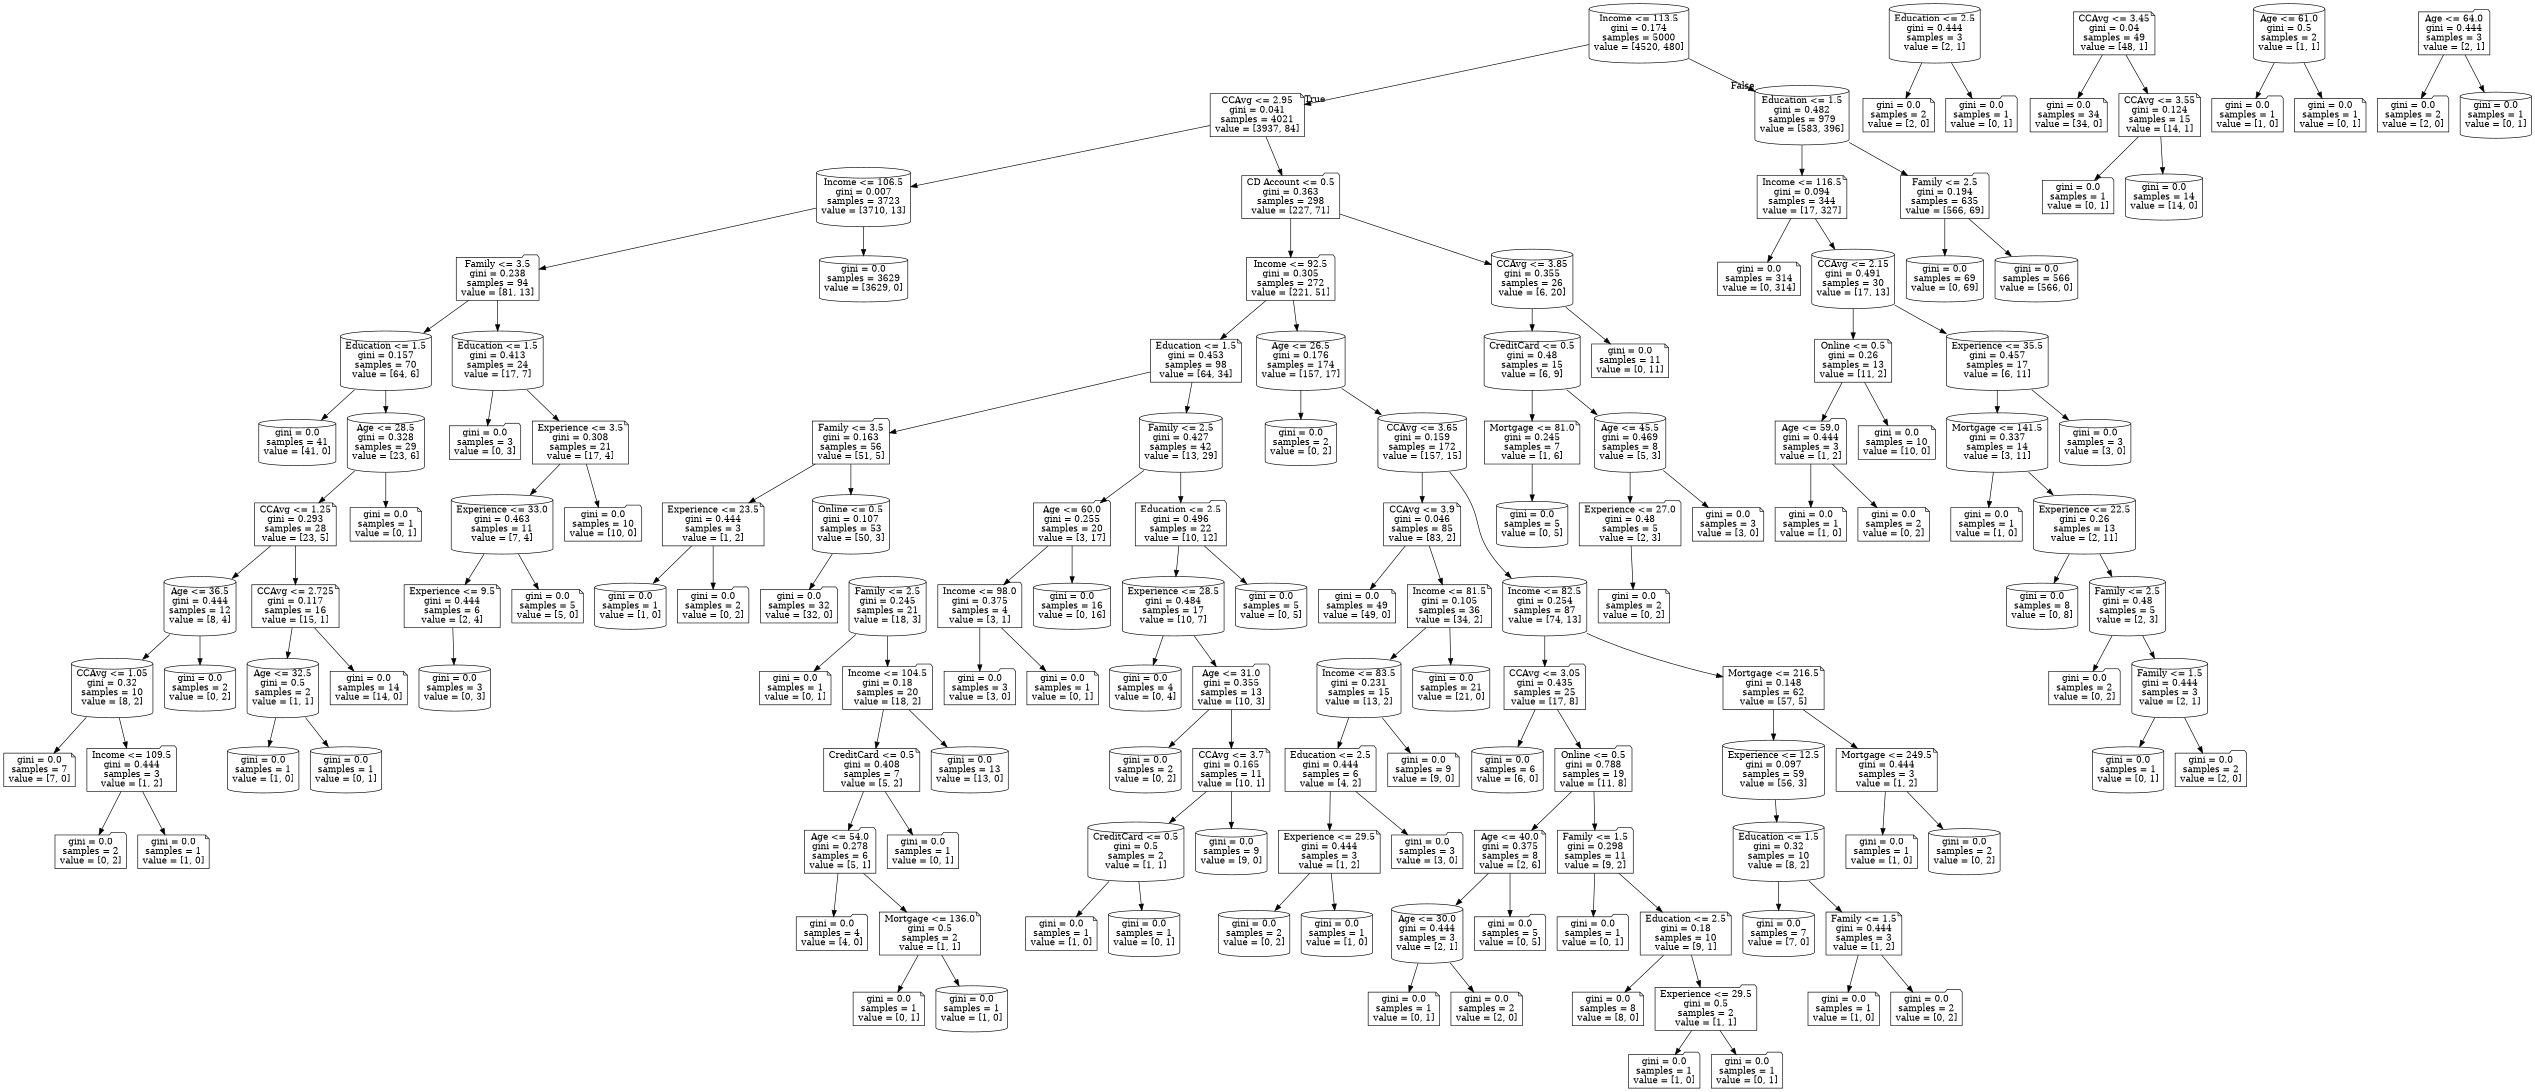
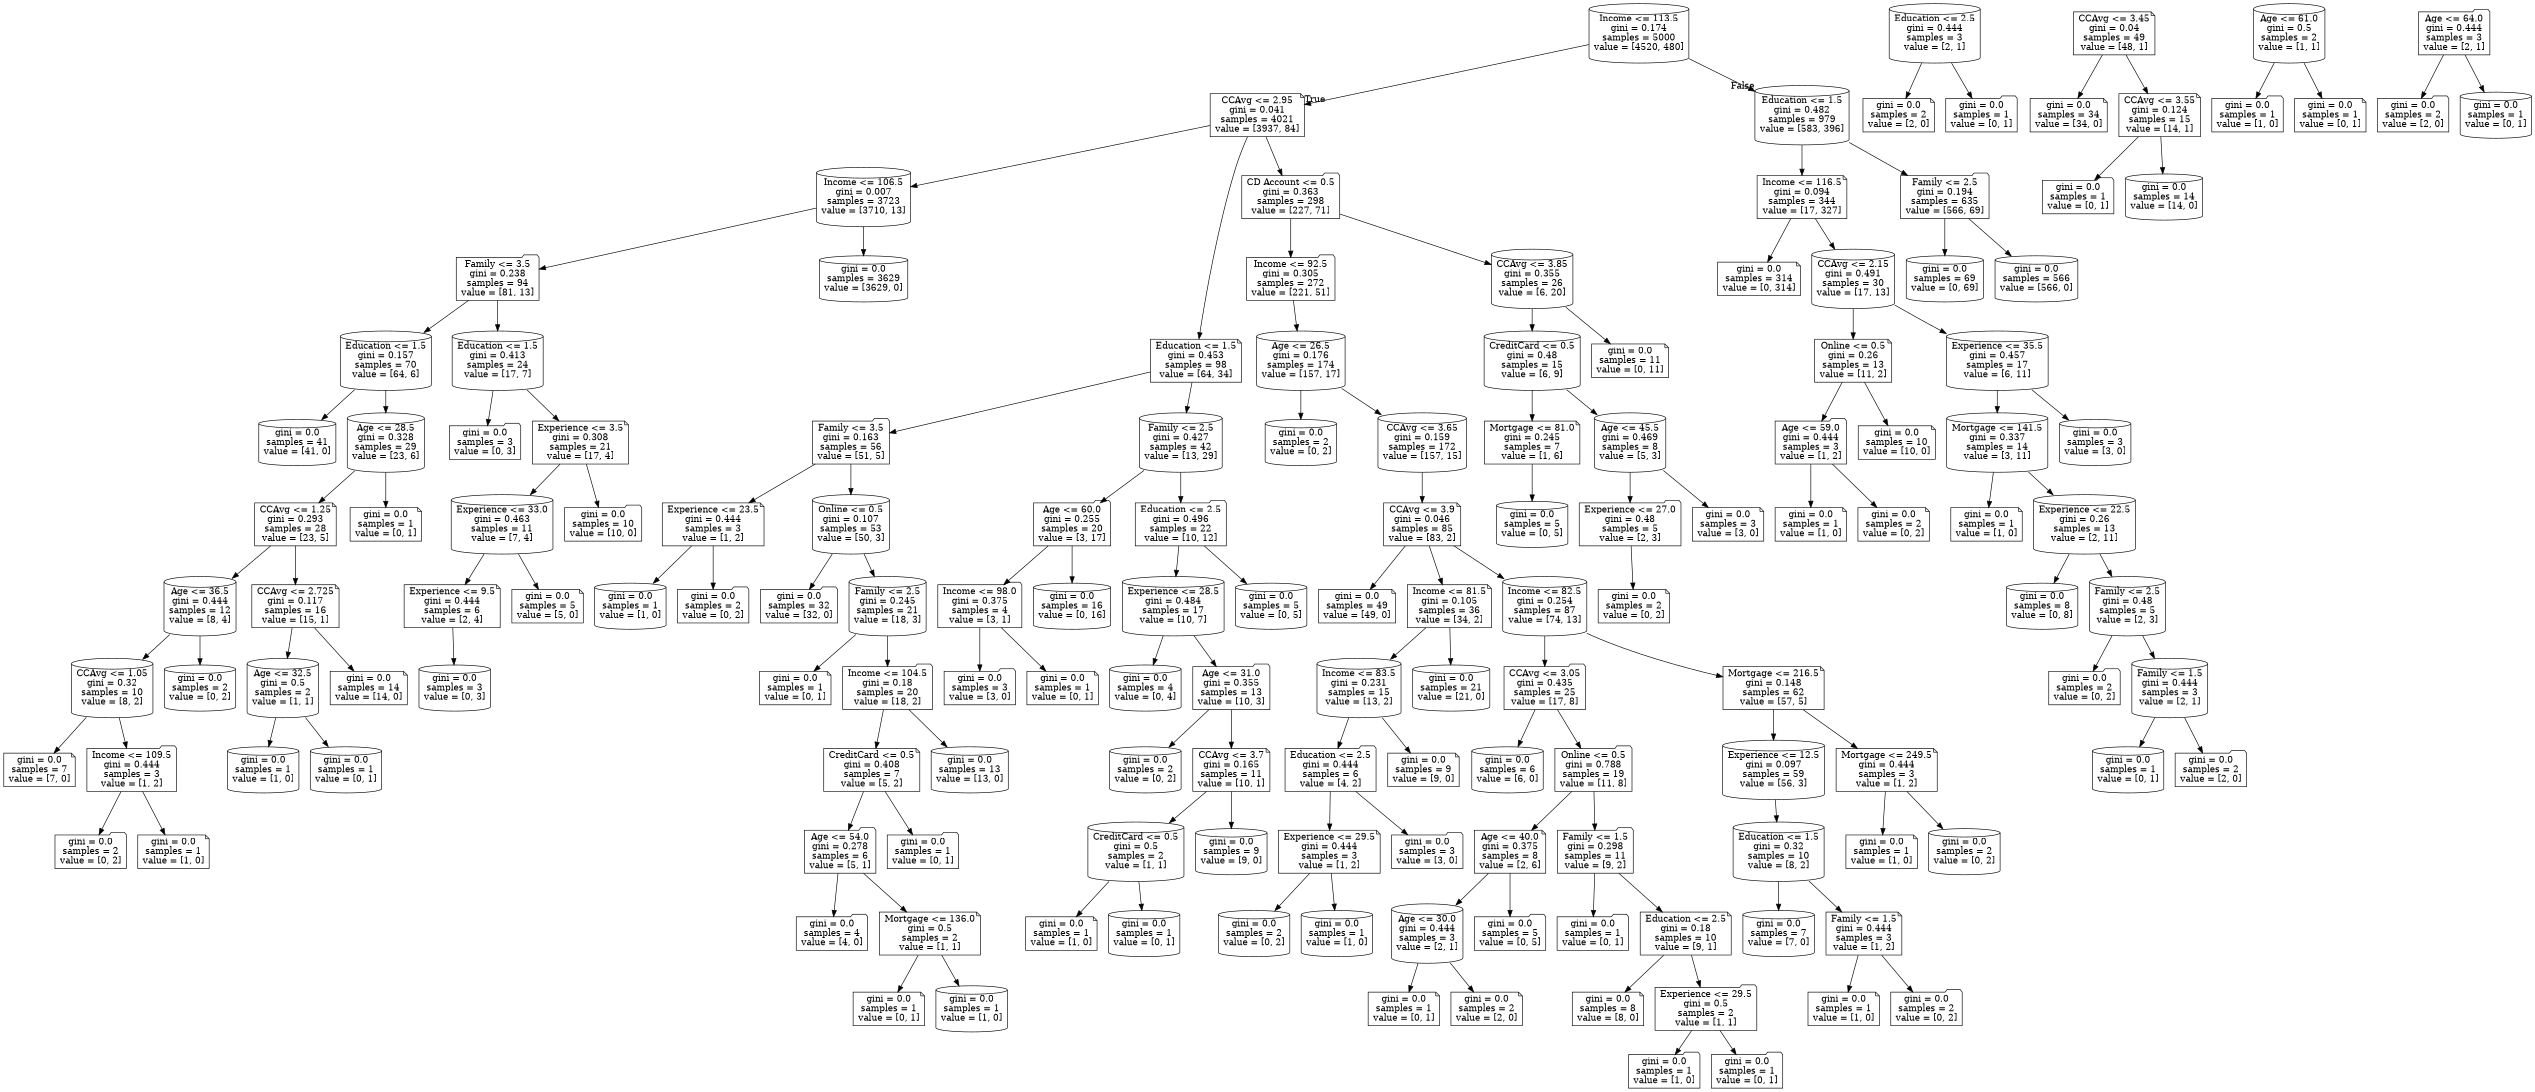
(1246, 318) -> (1219, 233)
(1478, 523) -> (1476, 561)
none -> (868, 562)
